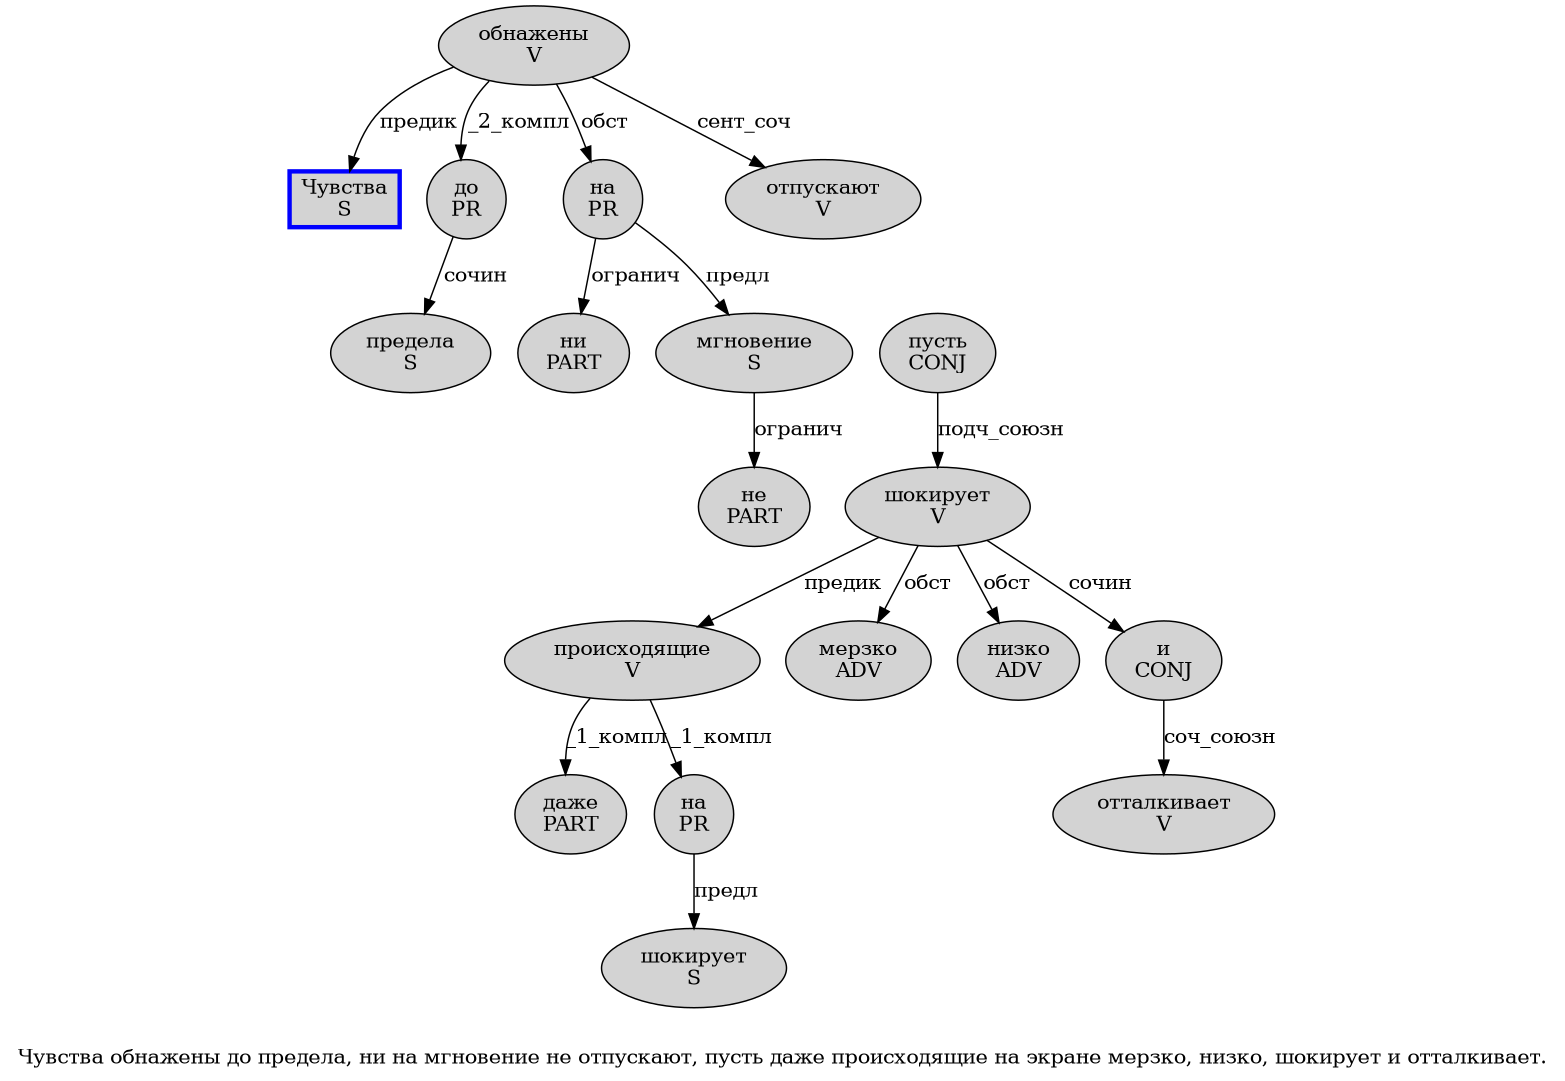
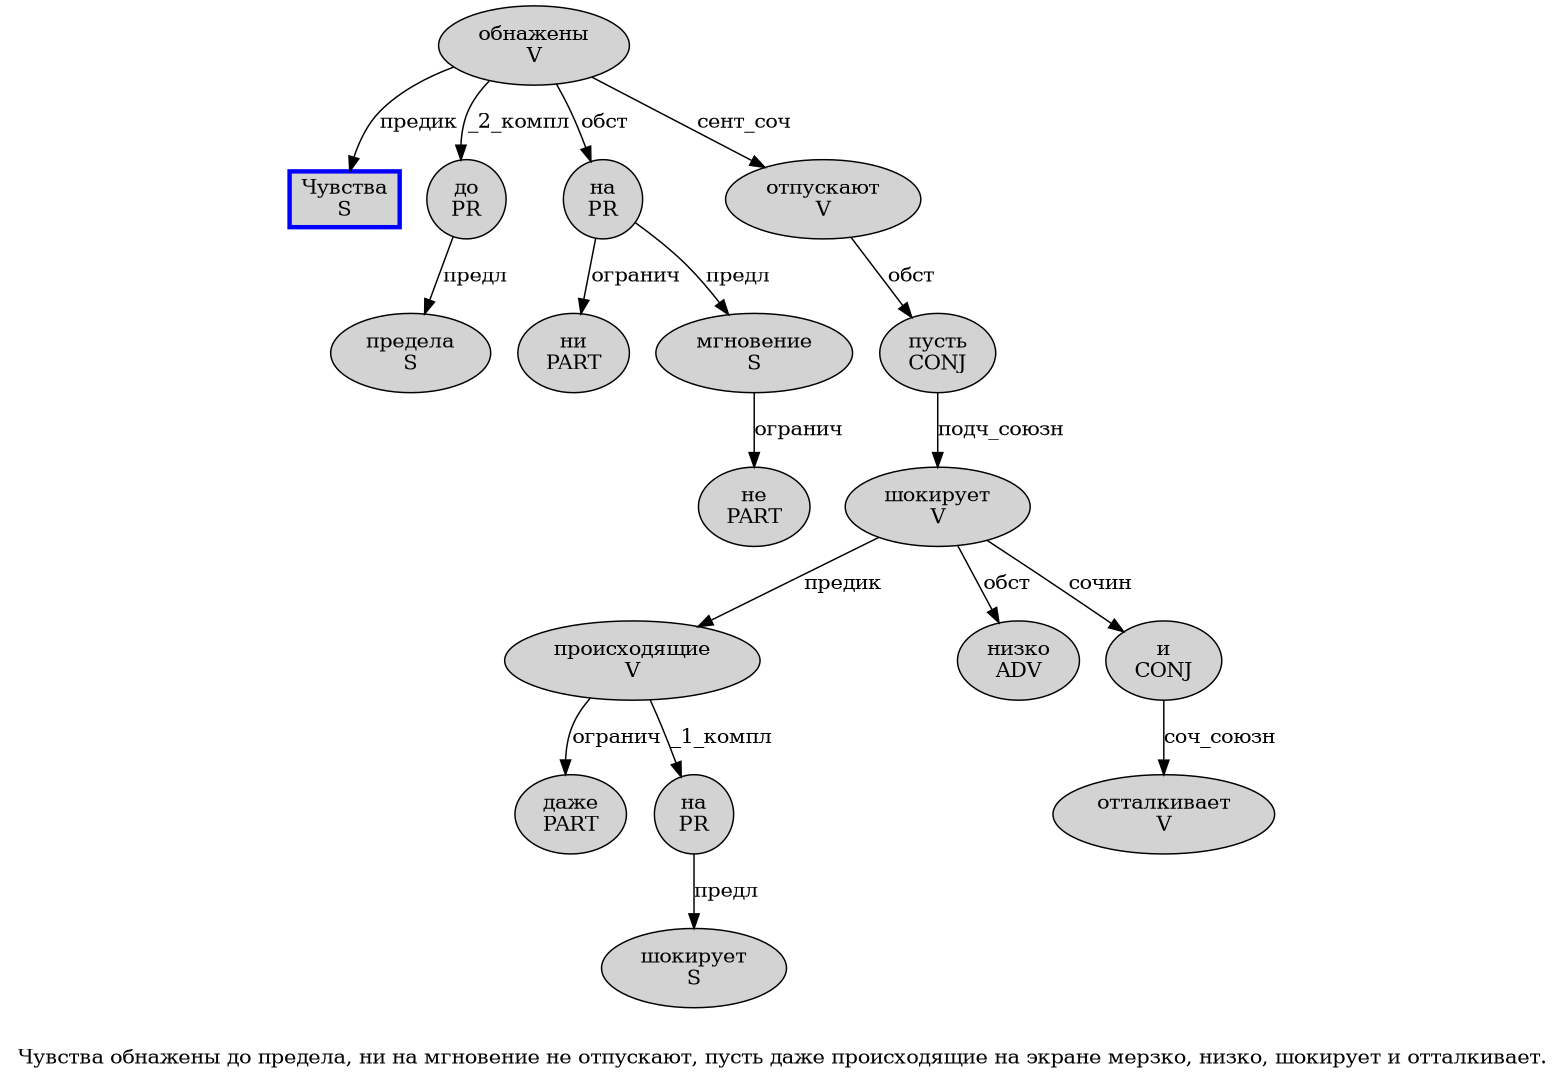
none -> (877, 271)
(475, 276) -> (475, 276)
(858, 661) -> none
(617, 737) -> (617, 737)
